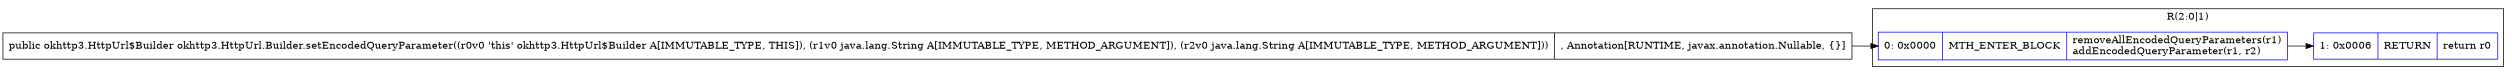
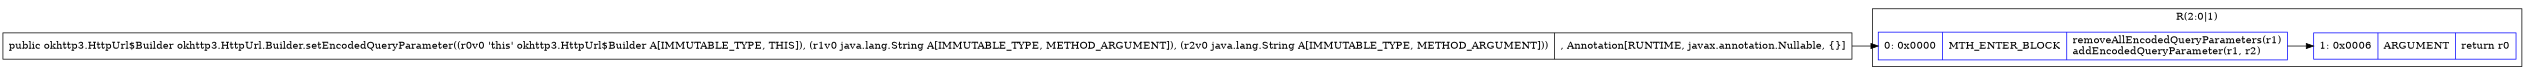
(2408, 46) -> (2417, 46)
